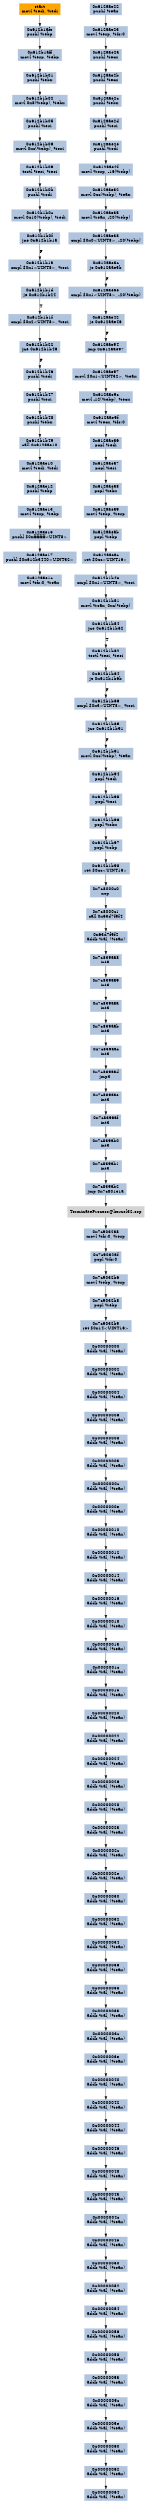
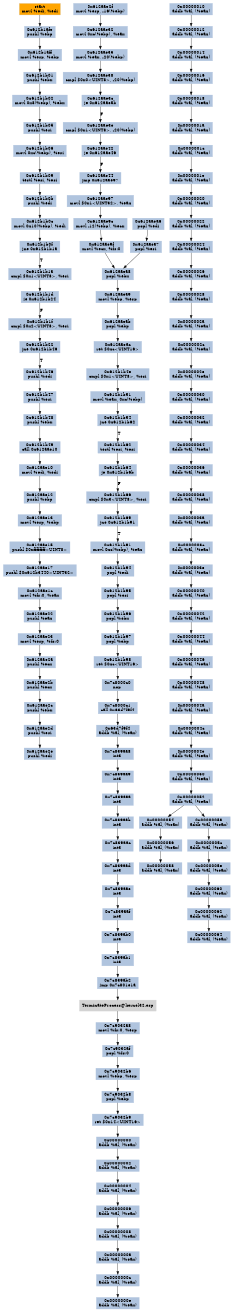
(106, 157) -> none
(41, 252) -> (41, 260)
(41, 306) -> (41, 311)
(106, 347) -> (100, 178)
(41, 361) -> (41, 361)
(106, 430) -> (109, 259)
none -> (40, 603)
(107, 740) -> (119, 534)
(106, 1075) -> (118, 868)
(106, 1519) -> none
(106, 2367) -> (199, 810)
